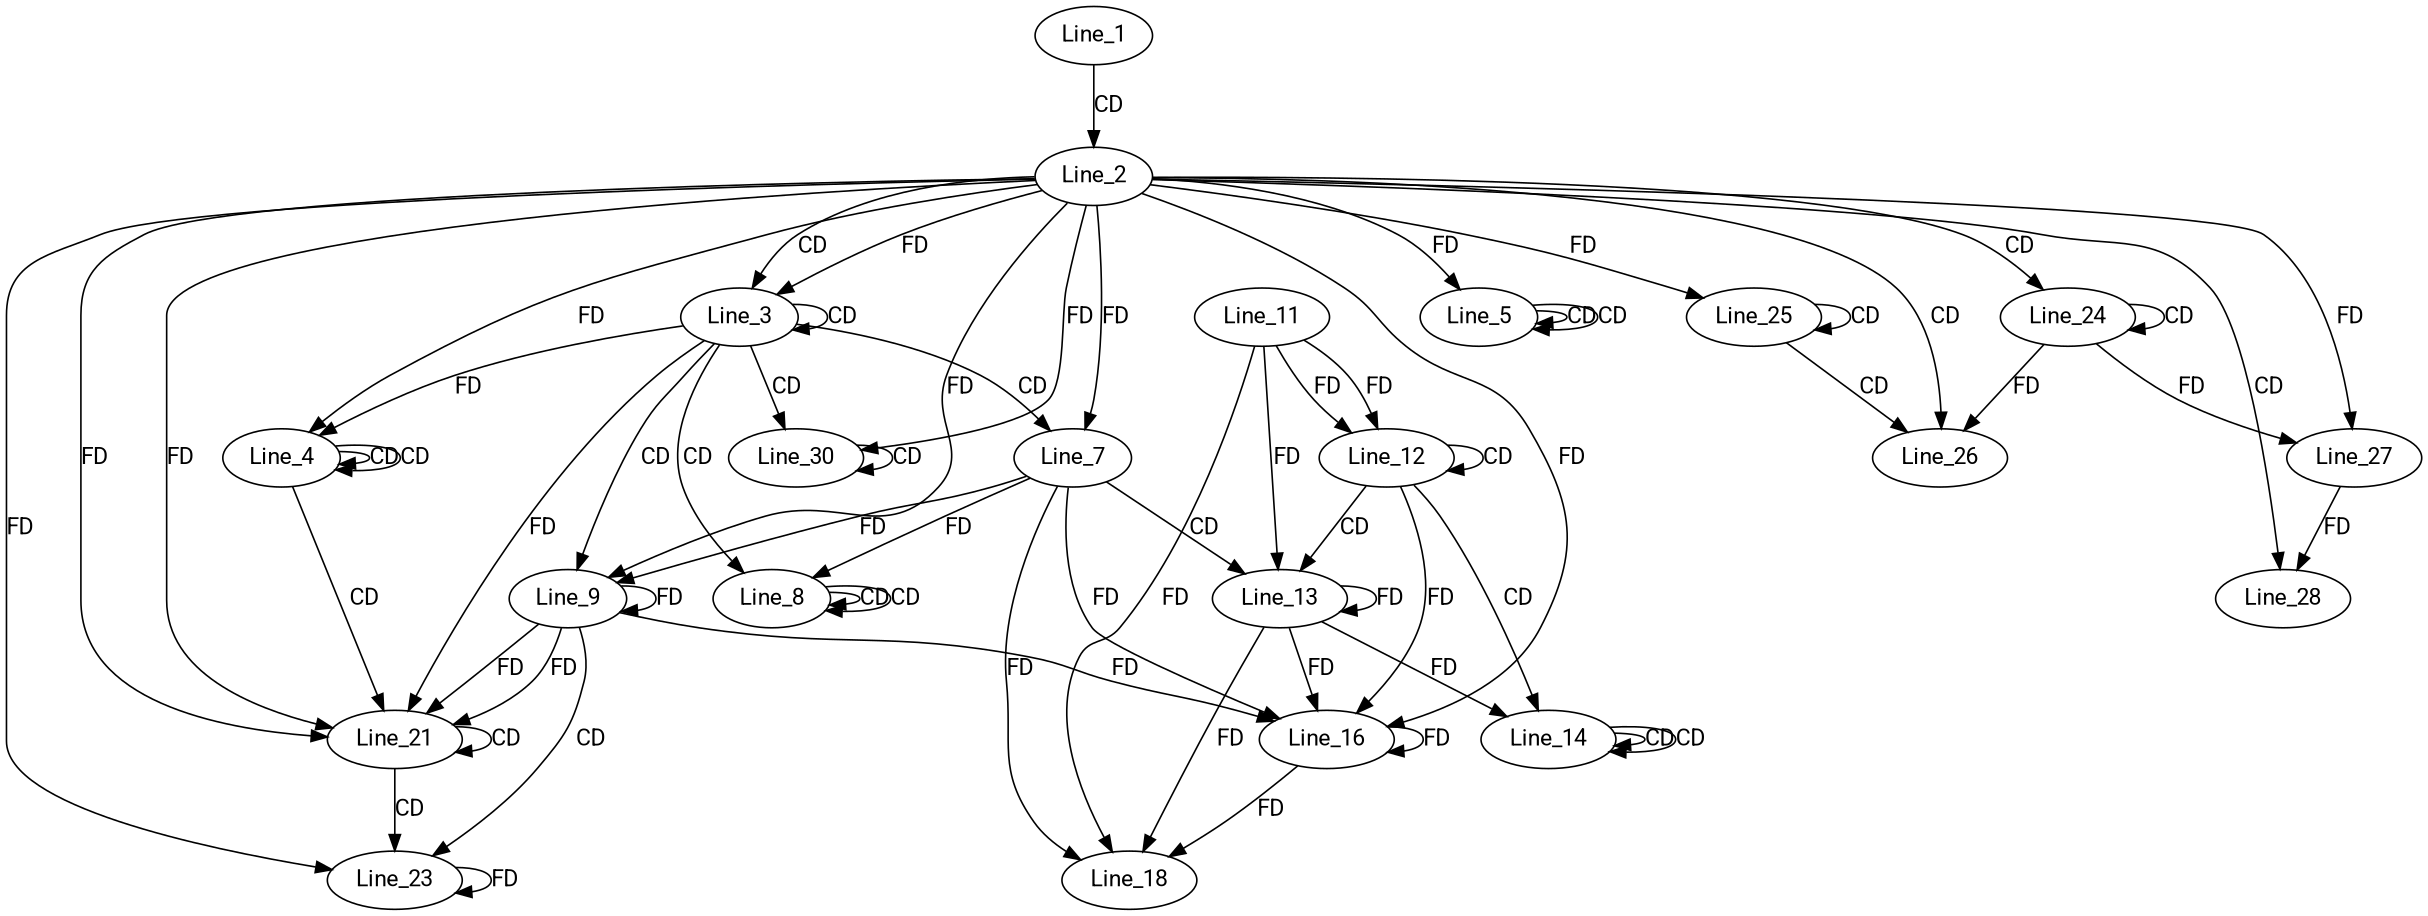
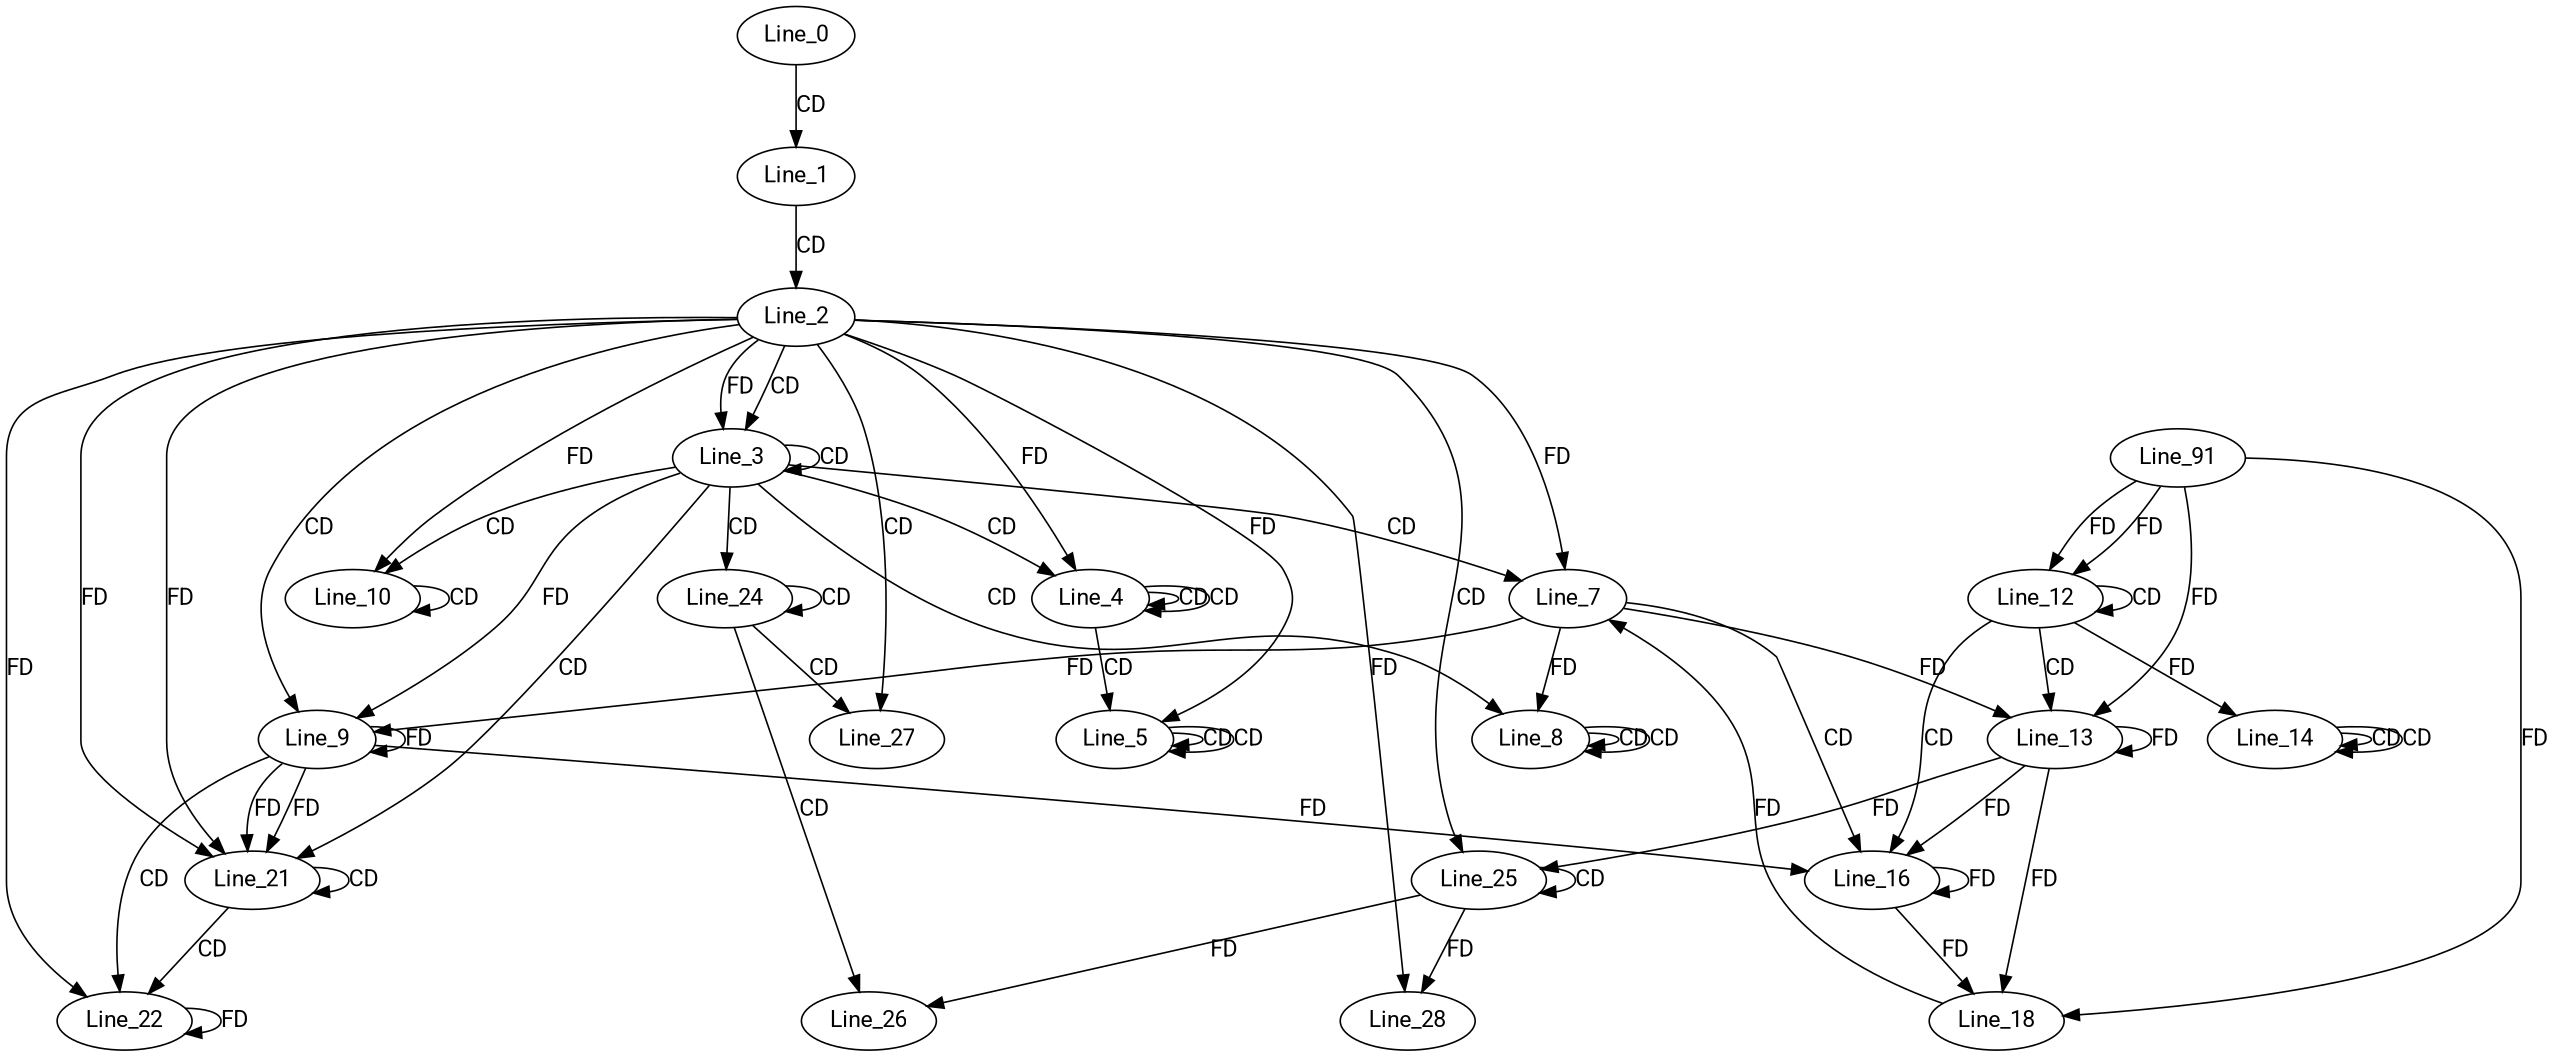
none -> (796, 36)
(1600, 187) -> (729, 520)
(1666, 211) -> none
(1583, 247) -> (1472, 599)
(1262, 317) -> (2178, 458)
(2350, 317) -> (899, 528)
(468, 388) -> (1002, 528)
(960, 388) -> (320, 528)
(1875, 388) -> (1224, 951)
(2027, 388) -> (815, 810)
(2192, 388) -> (824, 669)
(2269, 388) -> (1384, 669)
(1504, 399) -> none
(656, 458) -> (556, 599)
(796, 458) -> (353, 599)
(2322, 521) -> (1447, 943)
(543, 528) -> (574, 669)
(1205, 528) -> (1933, 669)
(335, 591) -> (1102, 664)
(1106, 599) -> (1839, 739)
(1441, 599) -> (1939, 739)
(1519, 599) -> (2182, 669)
(1411, 667) -> (1782, 823)
(1006, 674) -> (1760, 849)
(395, 880) -> (125, 1021)
